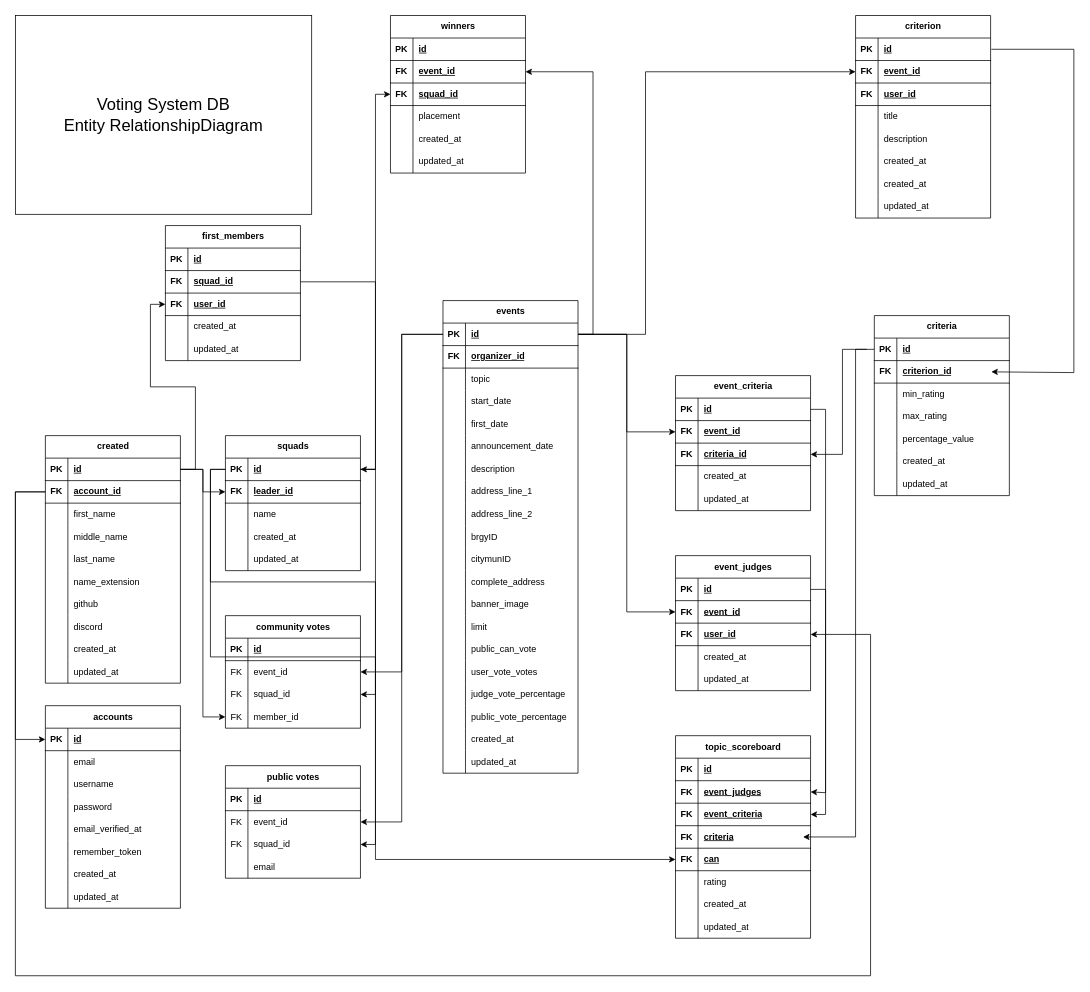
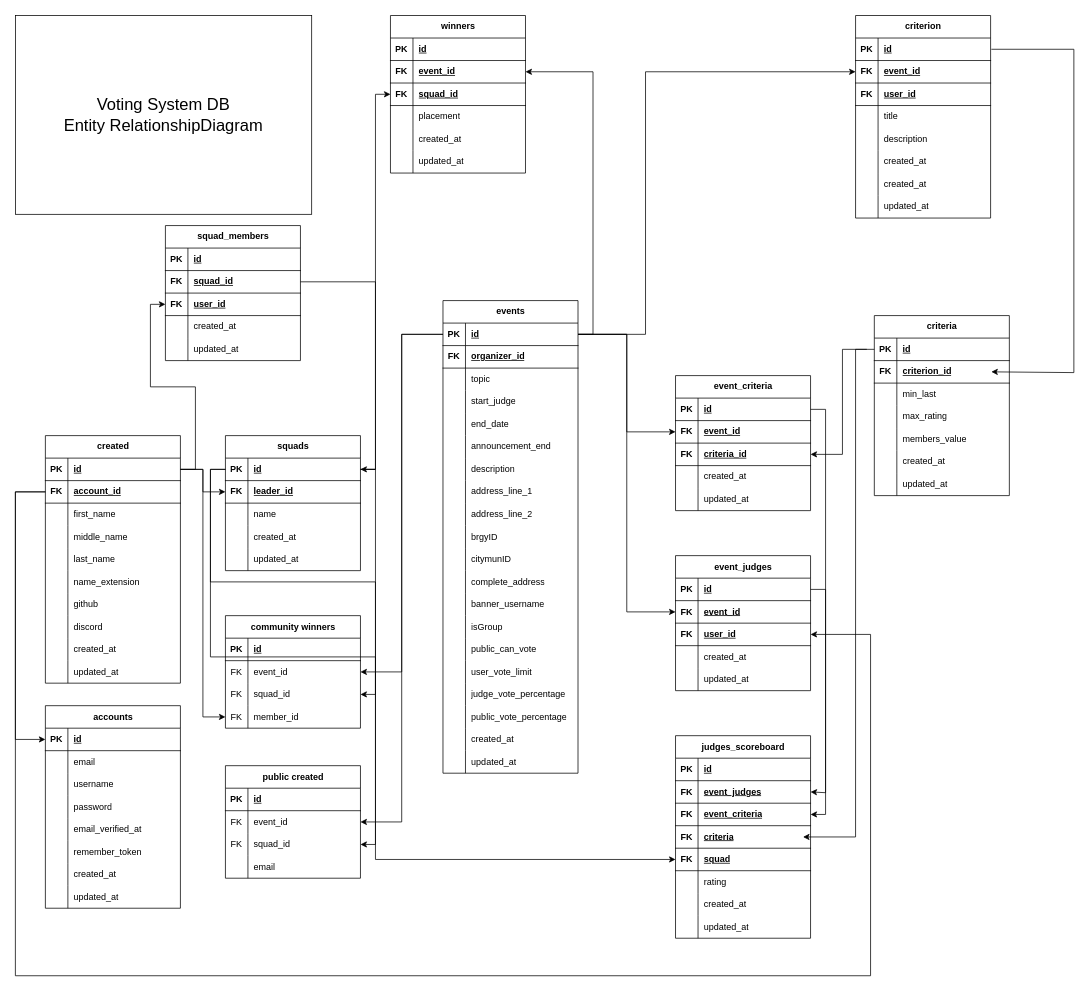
(233, 237) -> (233, 237)
(925, 394) -> (920, 394)
(497, 402) -> (499, 402)
(495, 424) -> (492, 424)
(942, 439) -> (934, 439)
(514, 447) -> (512, 447)
(500, 604) -> (509, 604)
(293, 627) -> (293, 627)
(480, 627) -> (488, 627)
(509, 672) -> (506, 672)
(743, 747) -> (743, 747)
(293, 777) -> (293, 777)
(711, 859) -> (716, 859)
